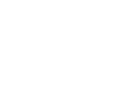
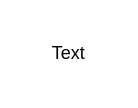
none -> (68, 53)
